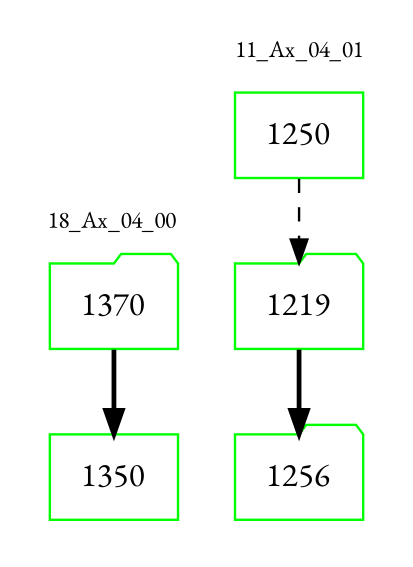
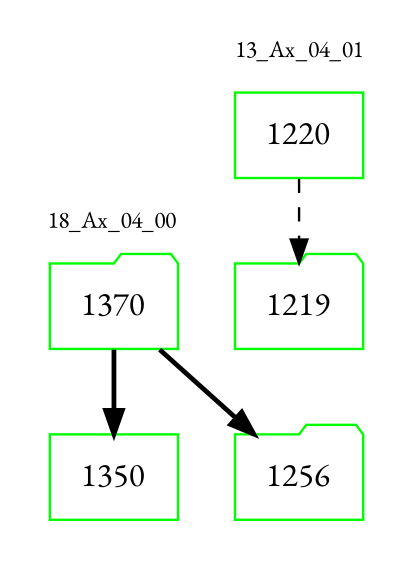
(300, 51) -> (300, 51)
(299, 135) -> (299, 135)
(299, 380) -> (182, 370)
